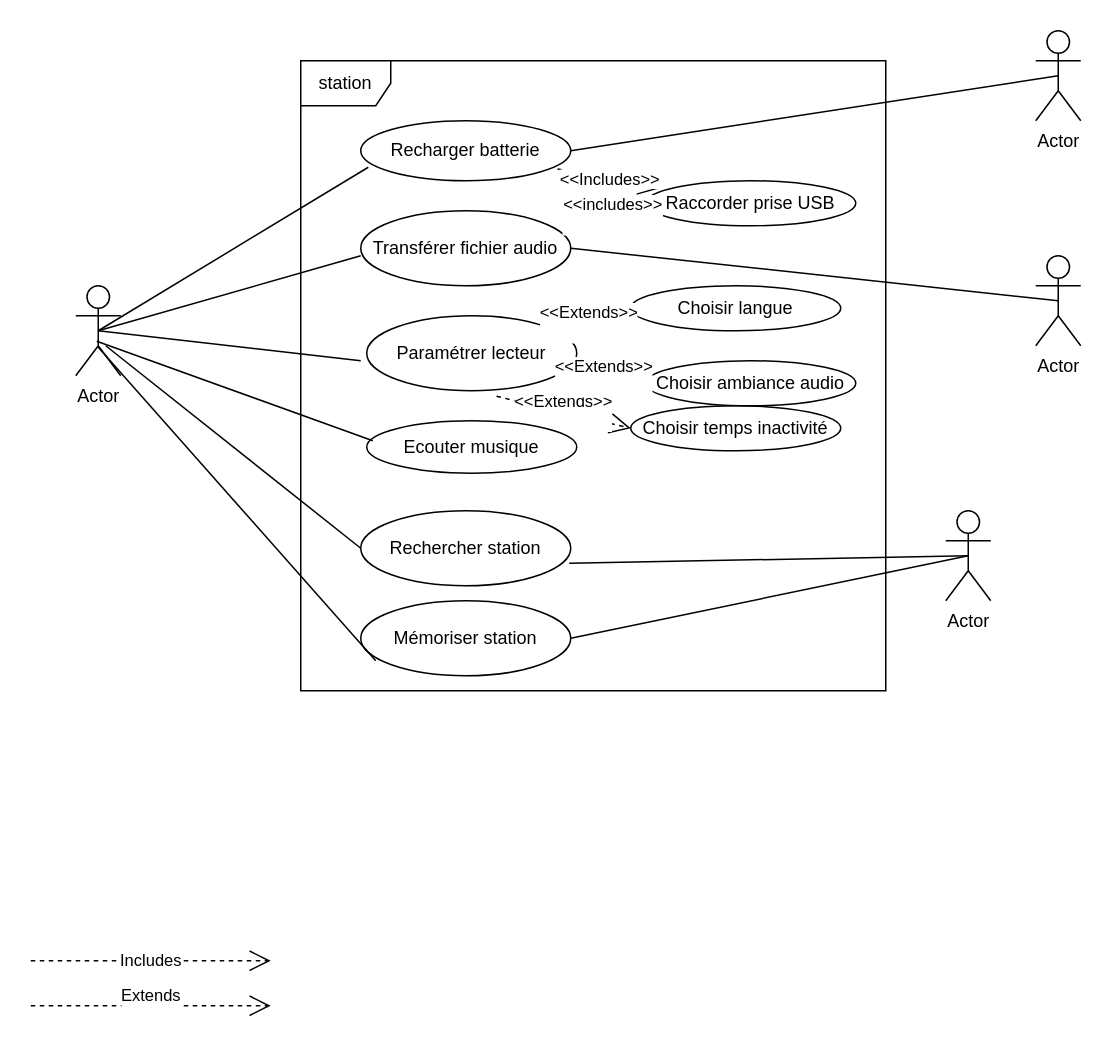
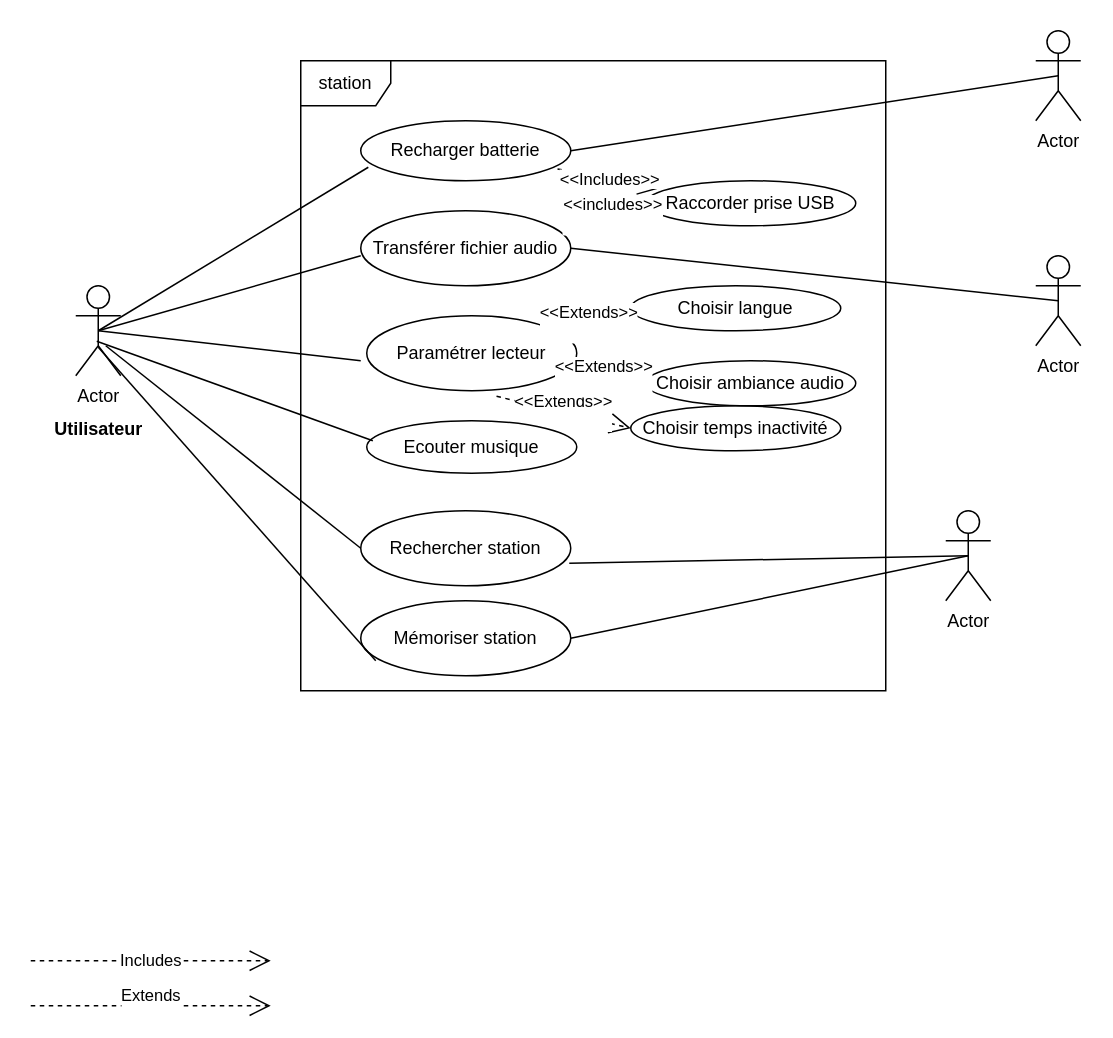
none -> (98, 440)
